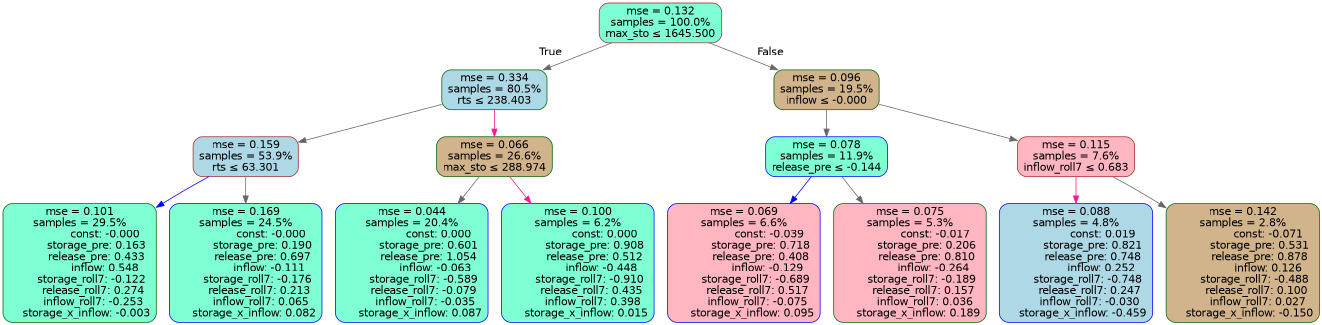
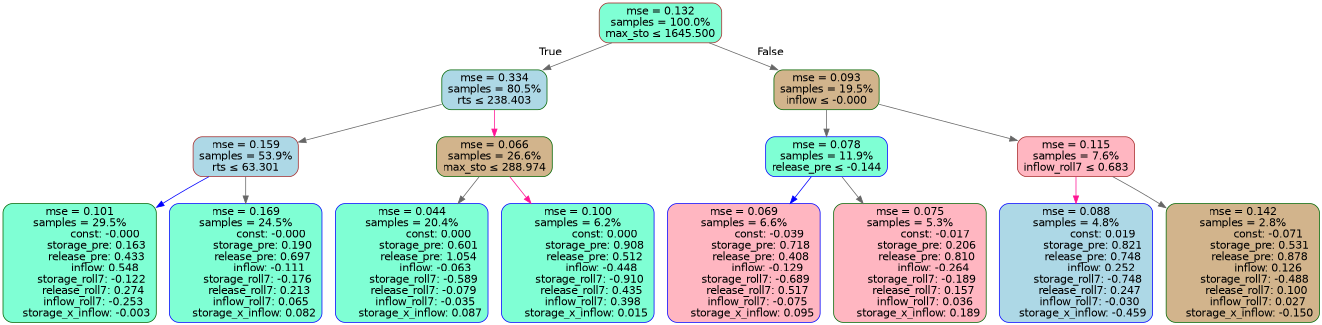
(827, 90) -> (827, 90)
